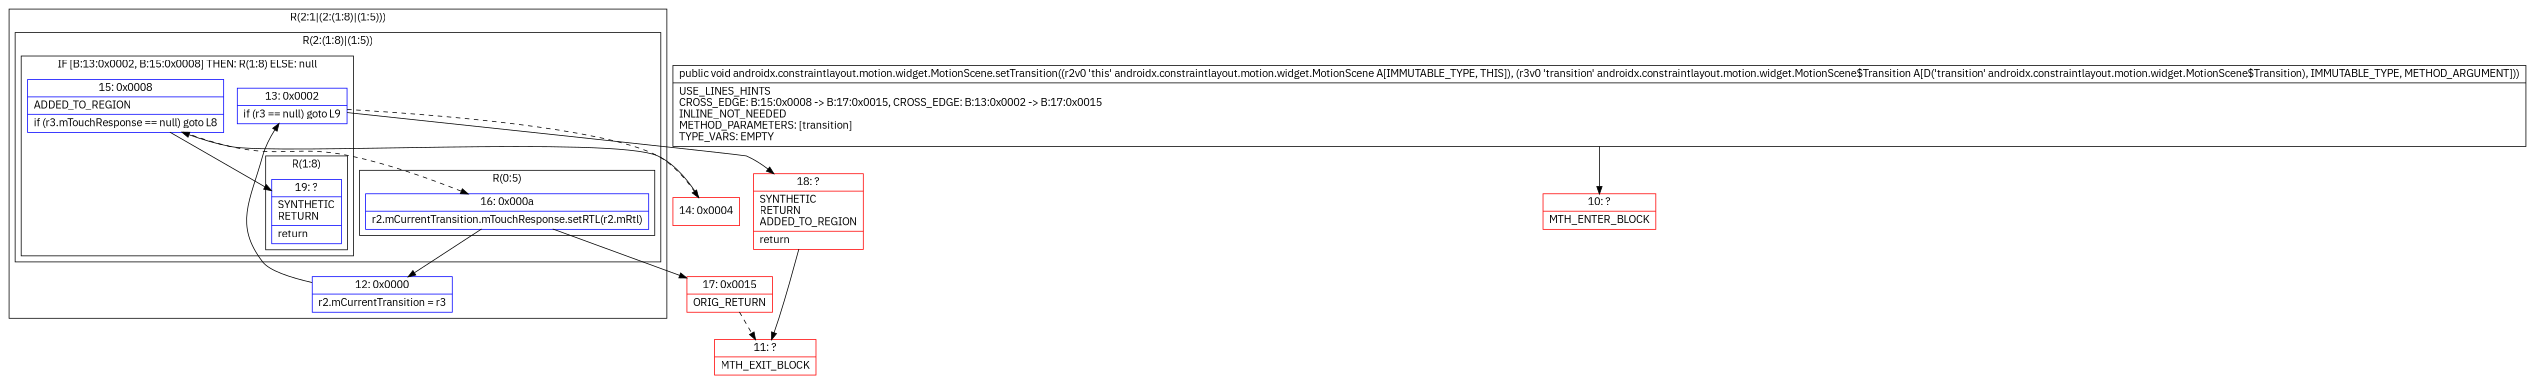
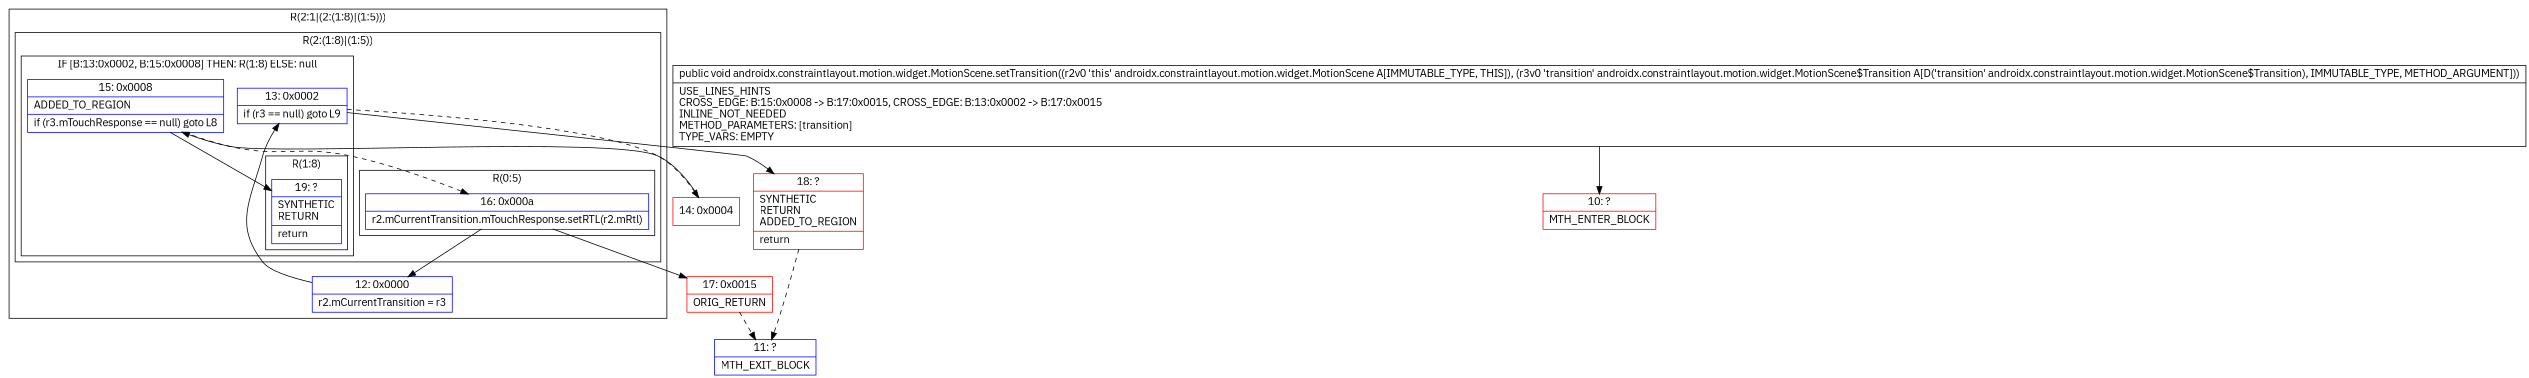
(787, 291) -> (787, 291)
(765, 357) -> (765, 357)
